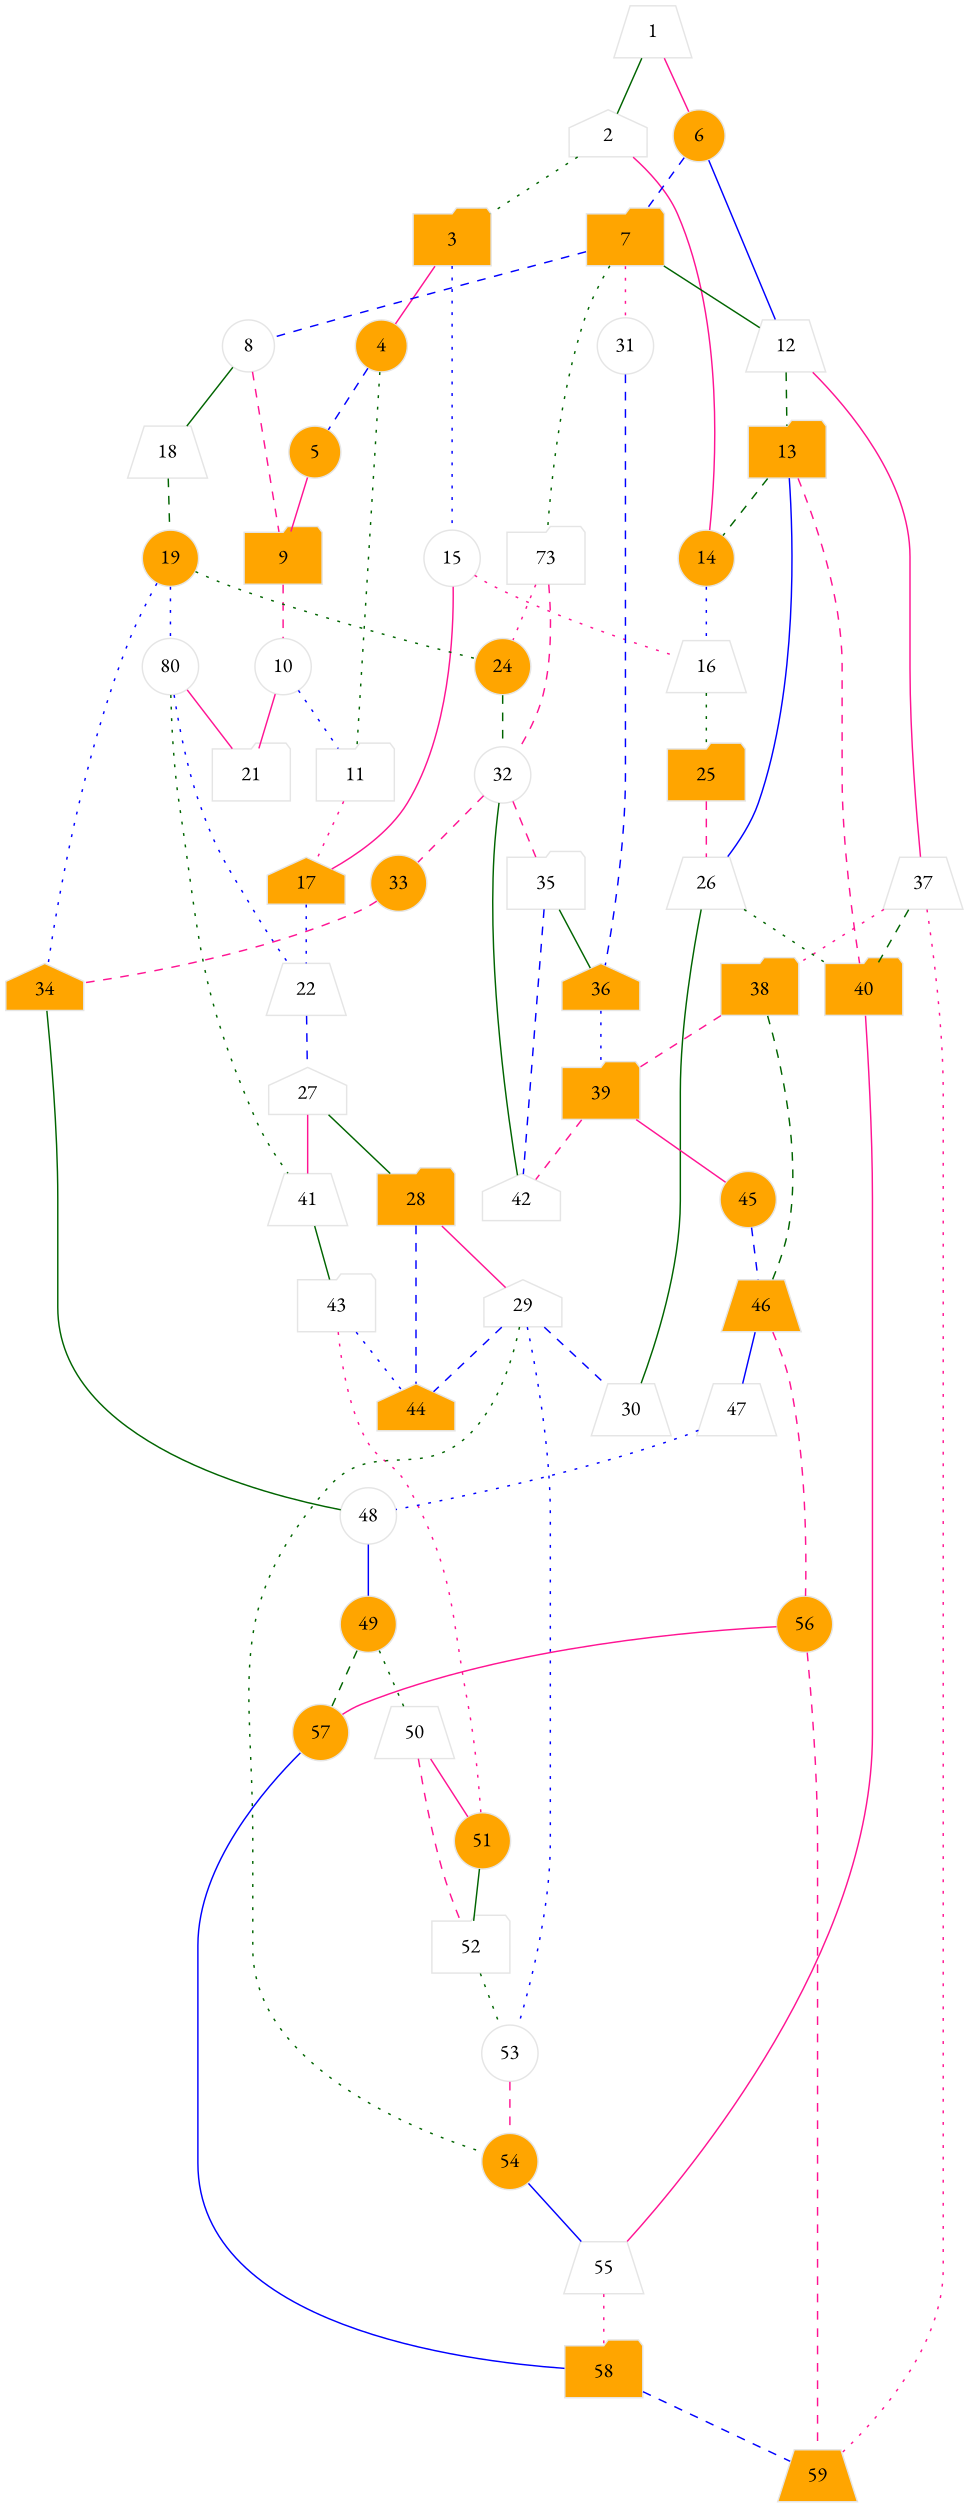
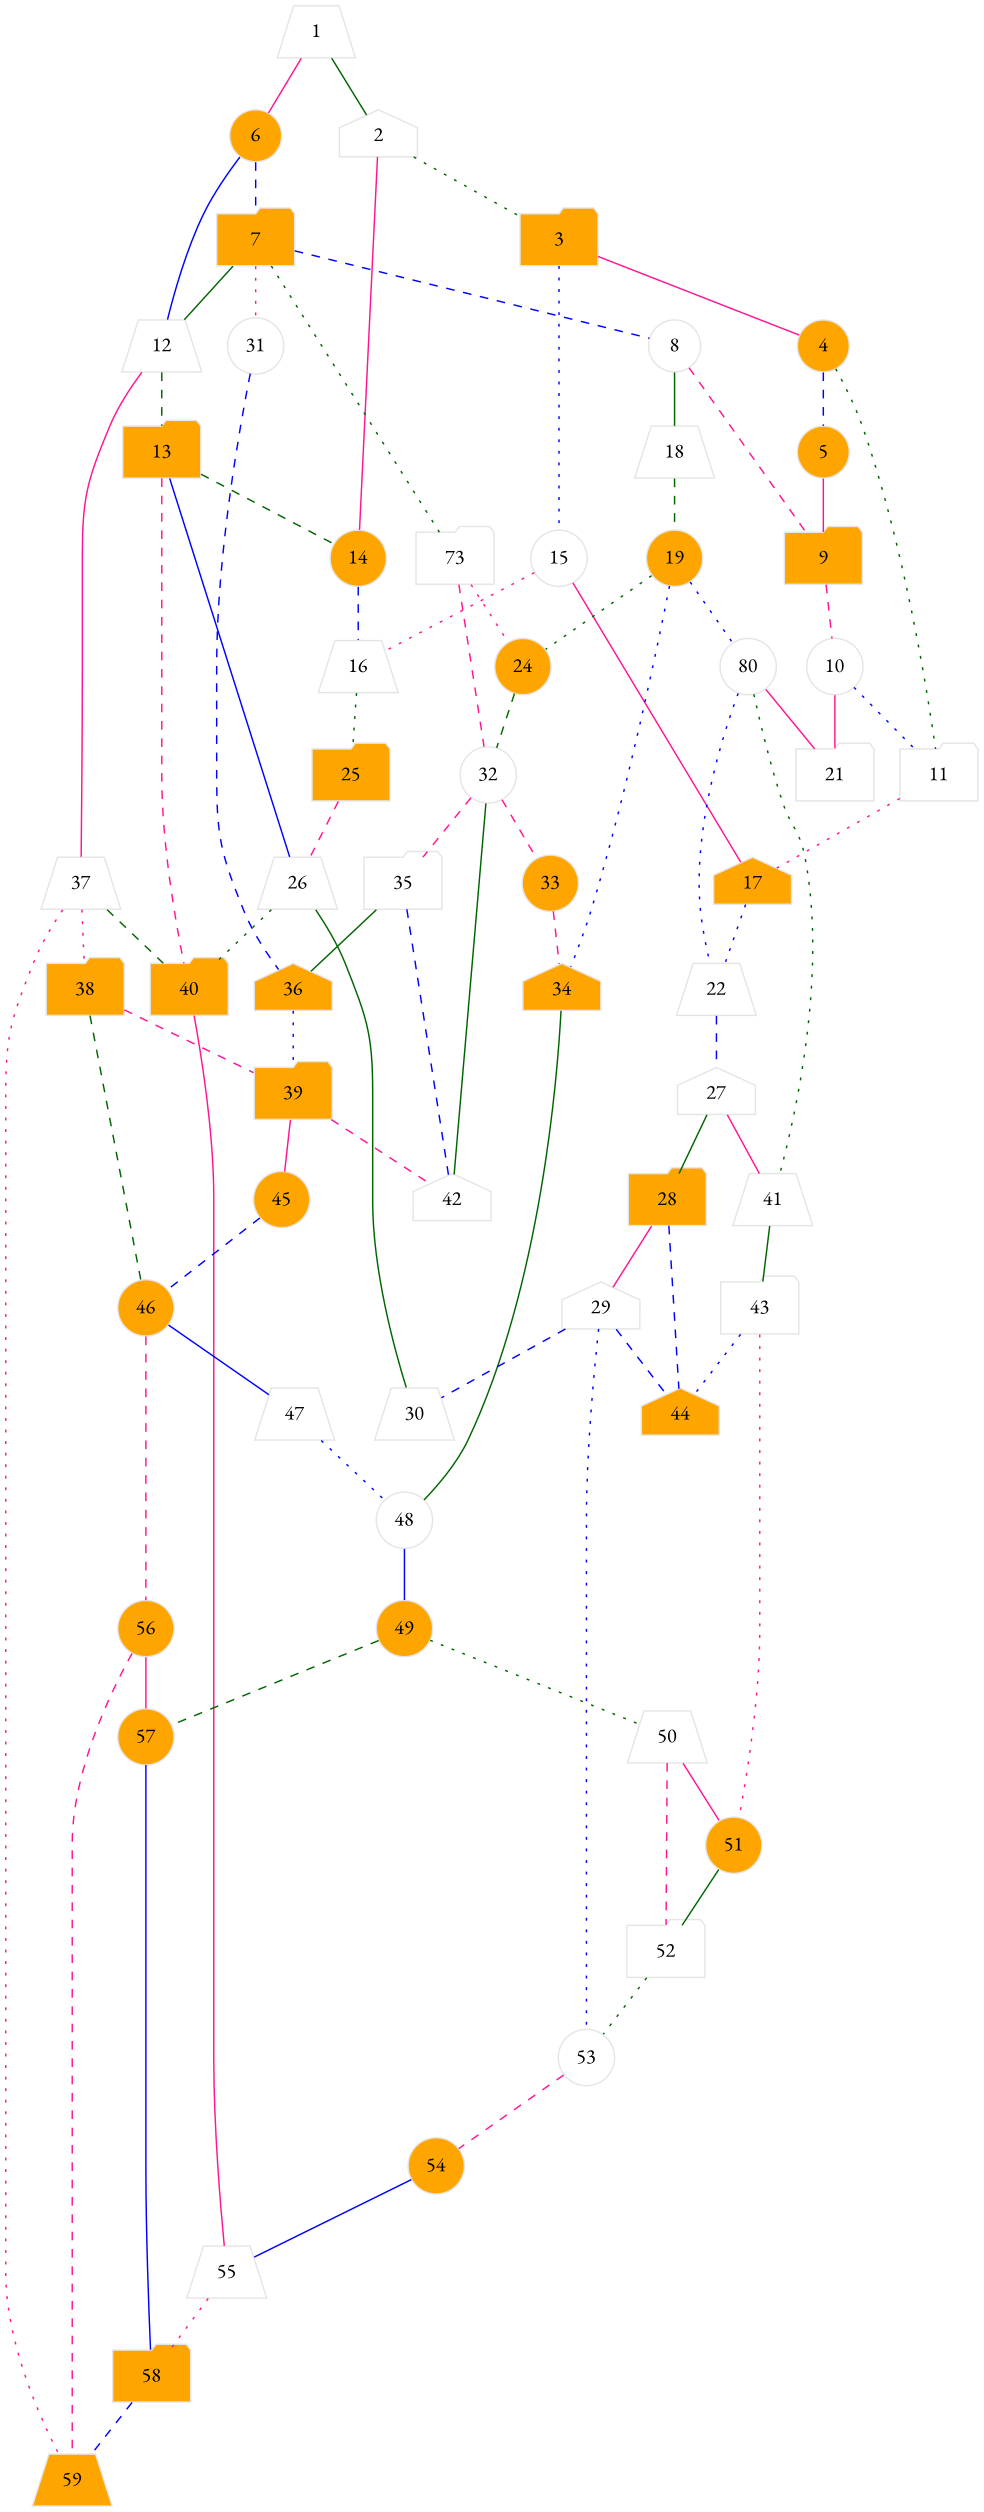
(706, 613) -> (358, 613)
(761, 1306) -> (146, 1308)
(250, 1733) -> none
